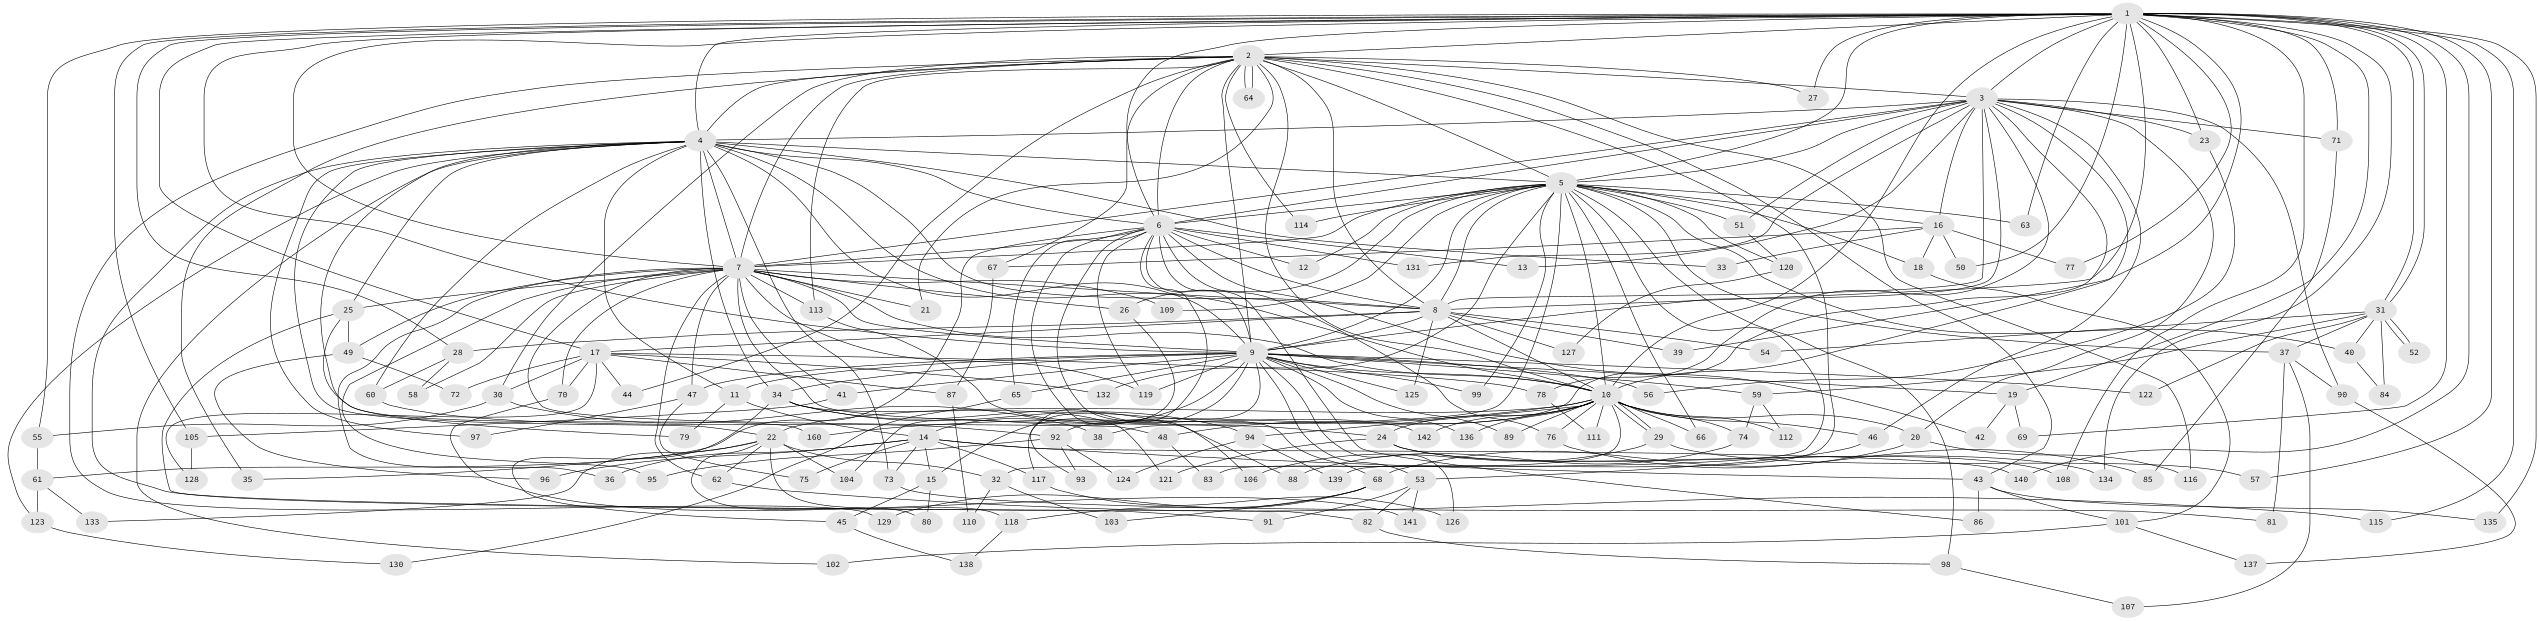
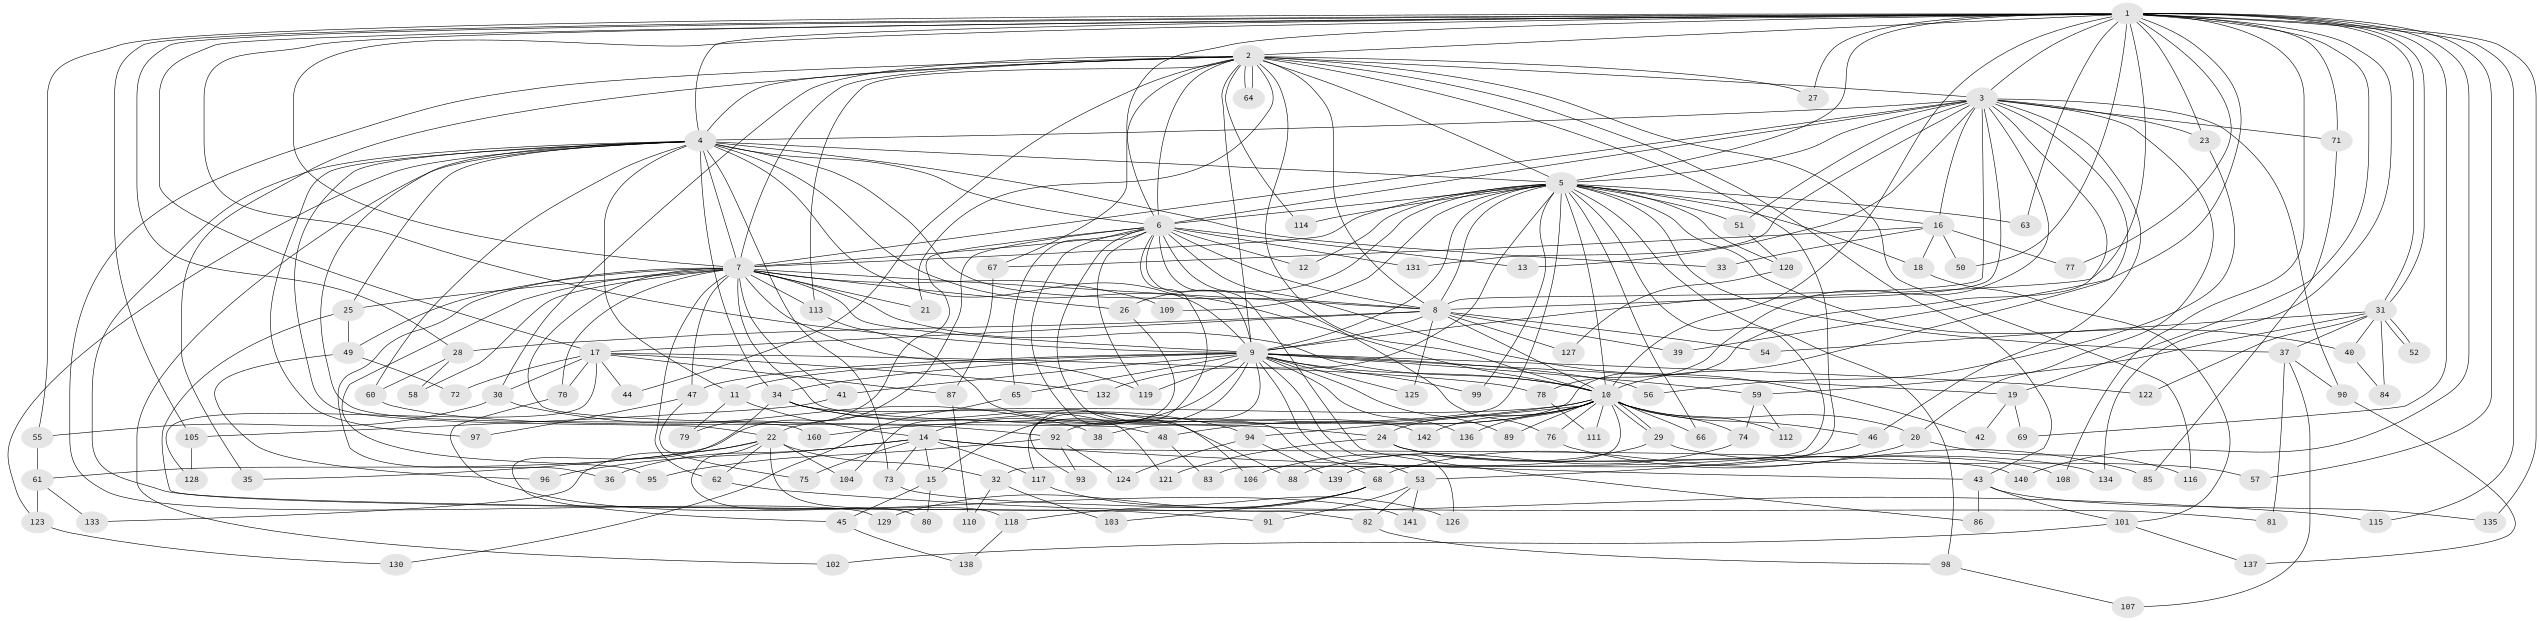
(500, 427) -> (945, 323)
